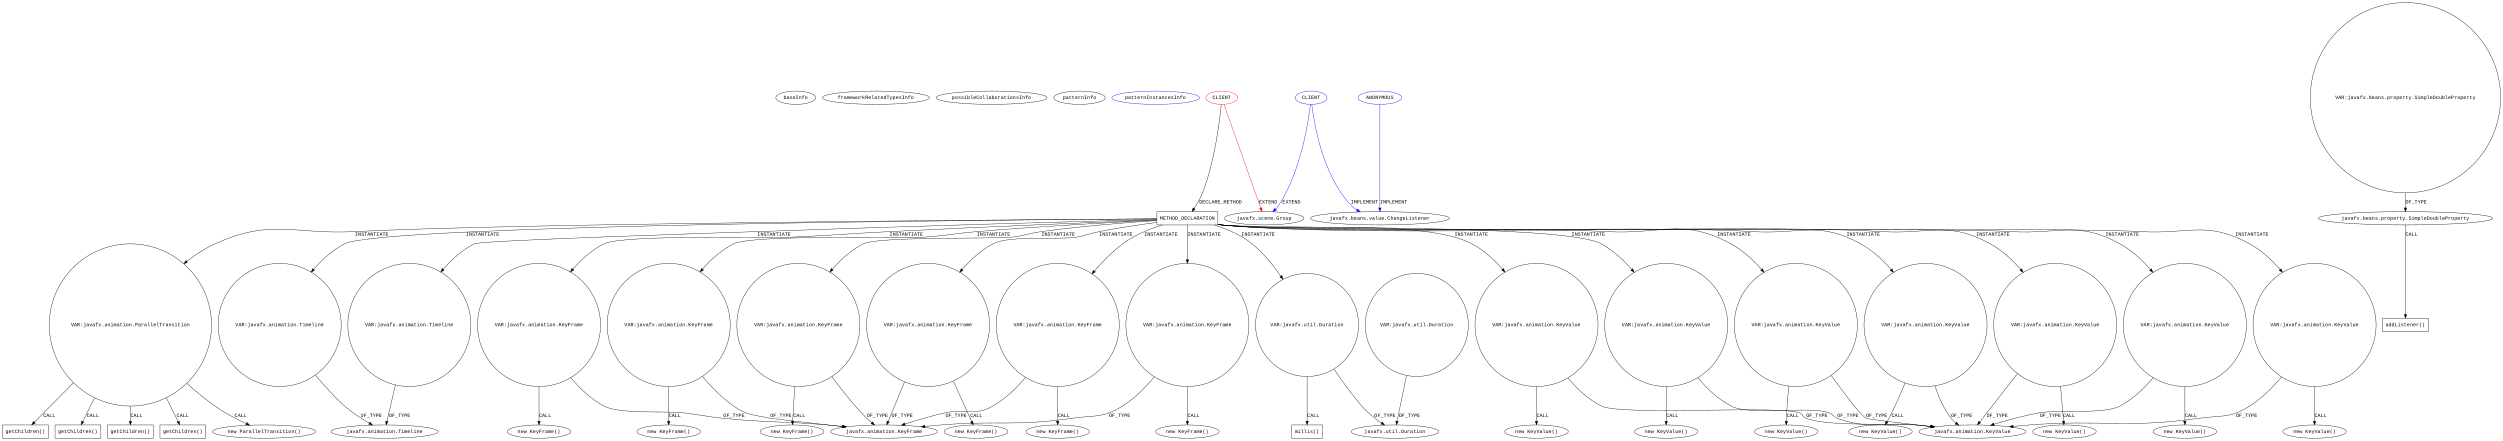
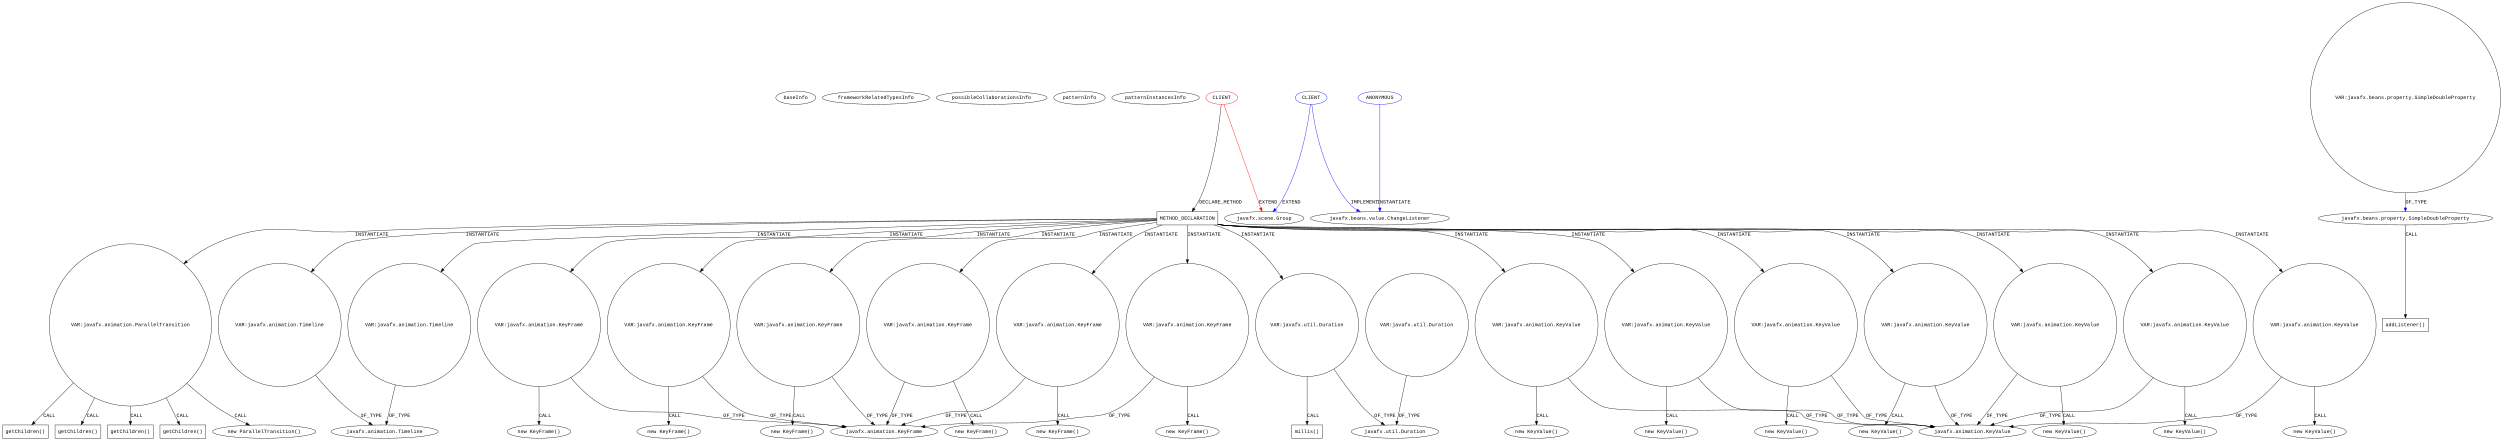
(1156, 98) -> (1156, 98)
(2405, 200) -> (2405, 200)
(1394, 202) -> (1394, 202)
